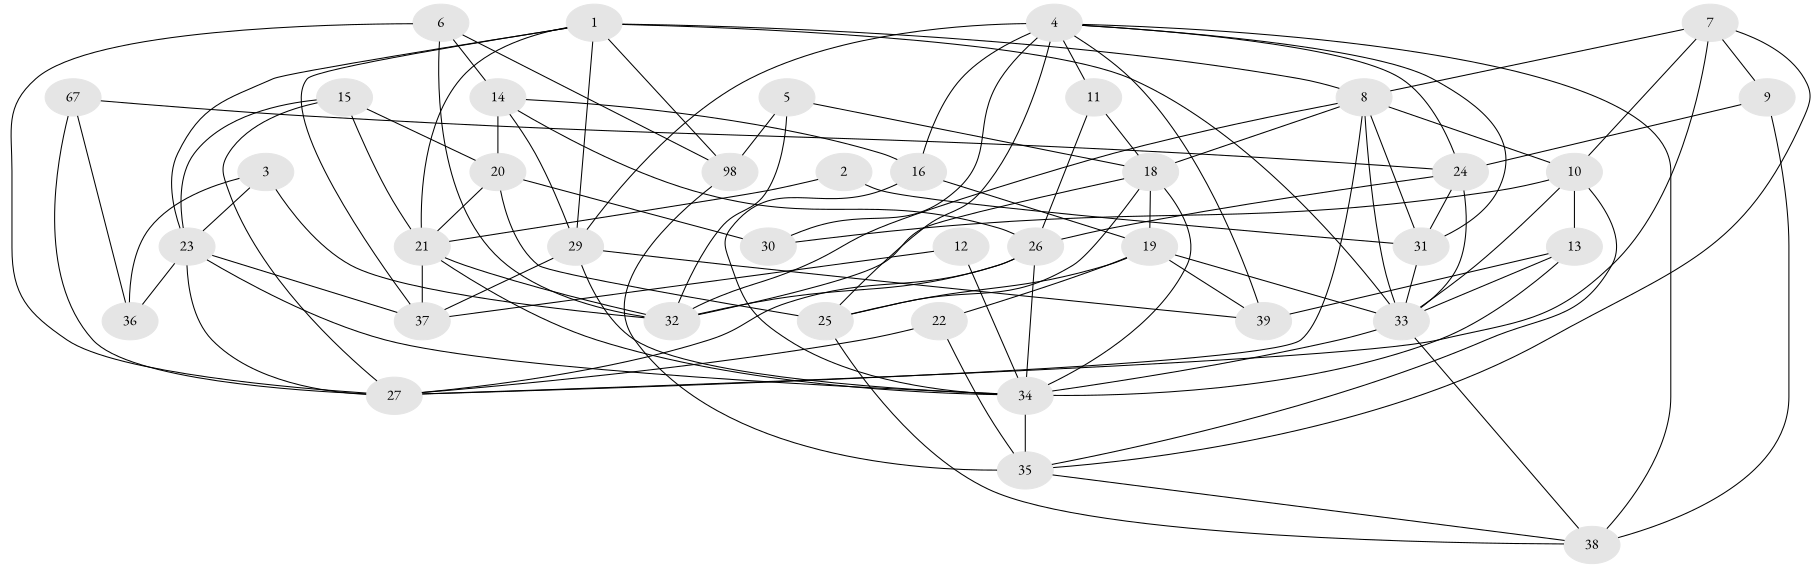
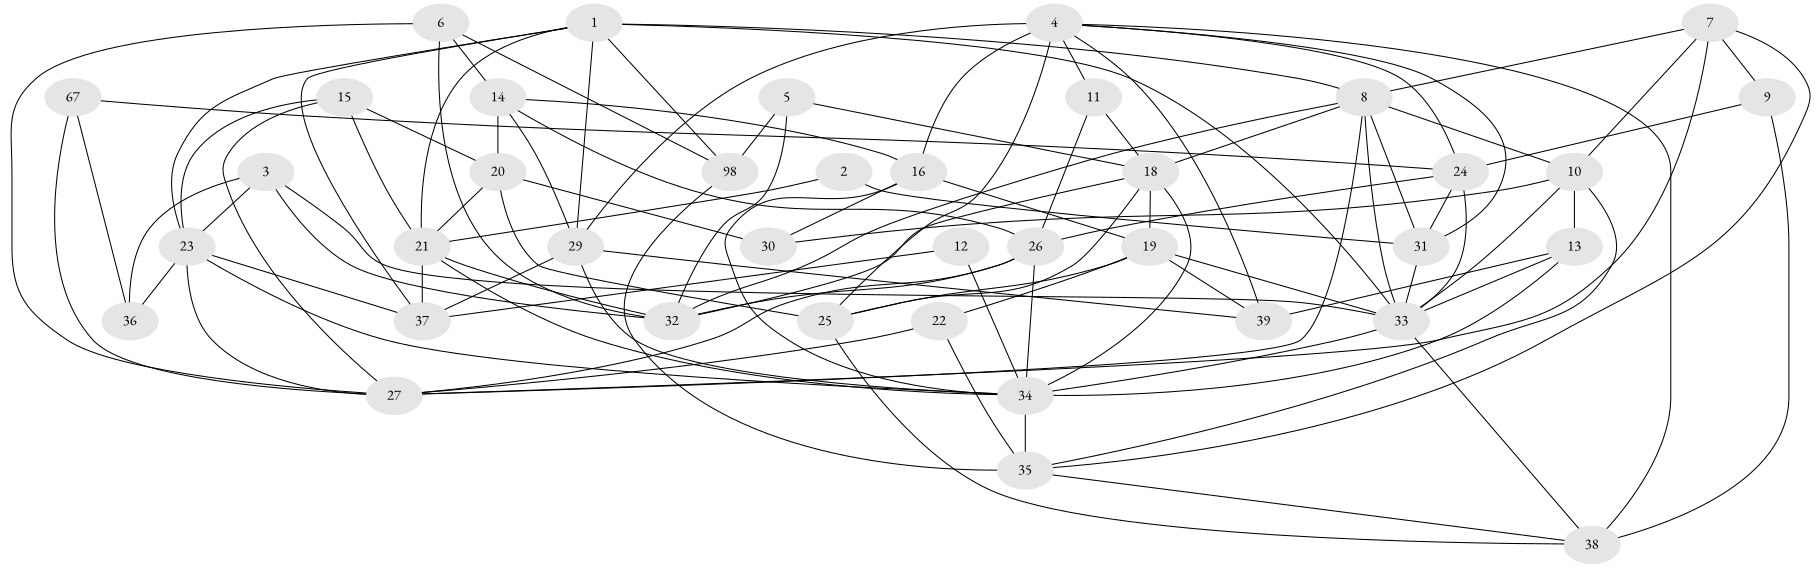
(951, 195) -> (830, 216)
none -> (759, 293)
